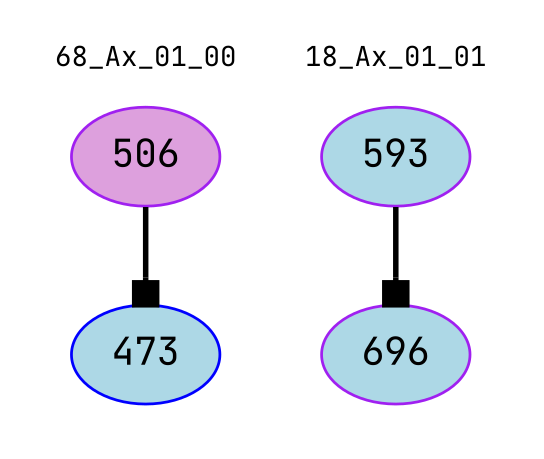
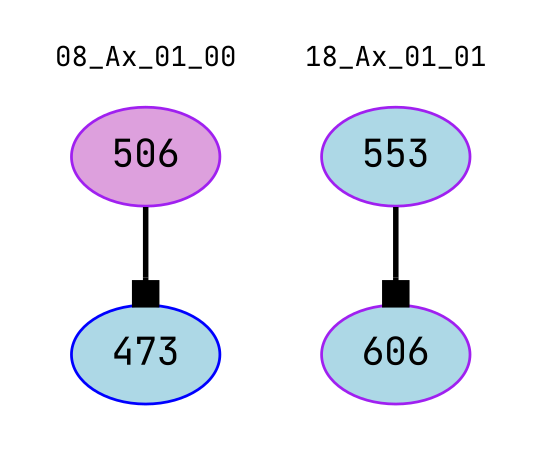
(147, 59) -> (147, 59)
(396, 157) -> (396, 157)
(396, 355) -> (396, 355)
